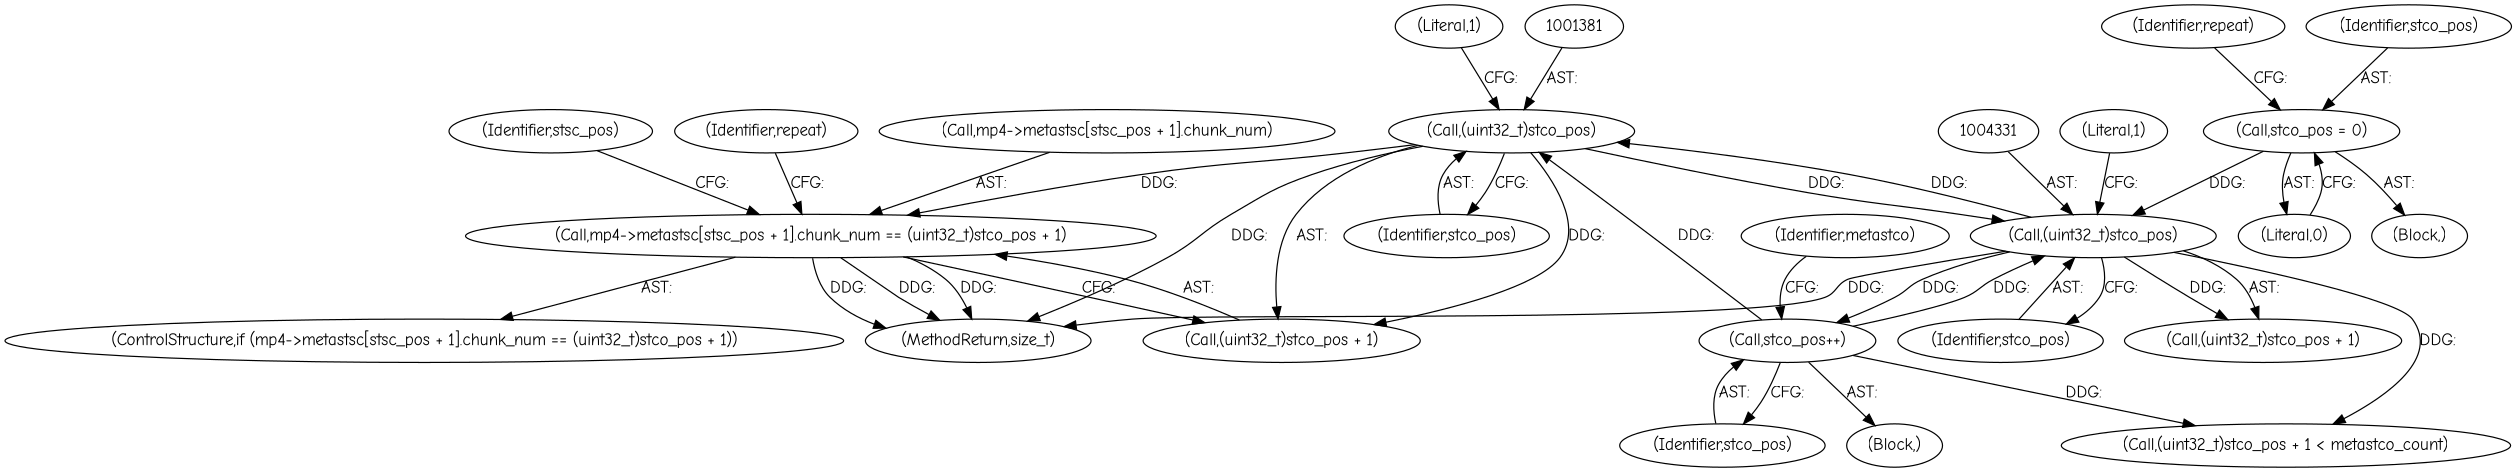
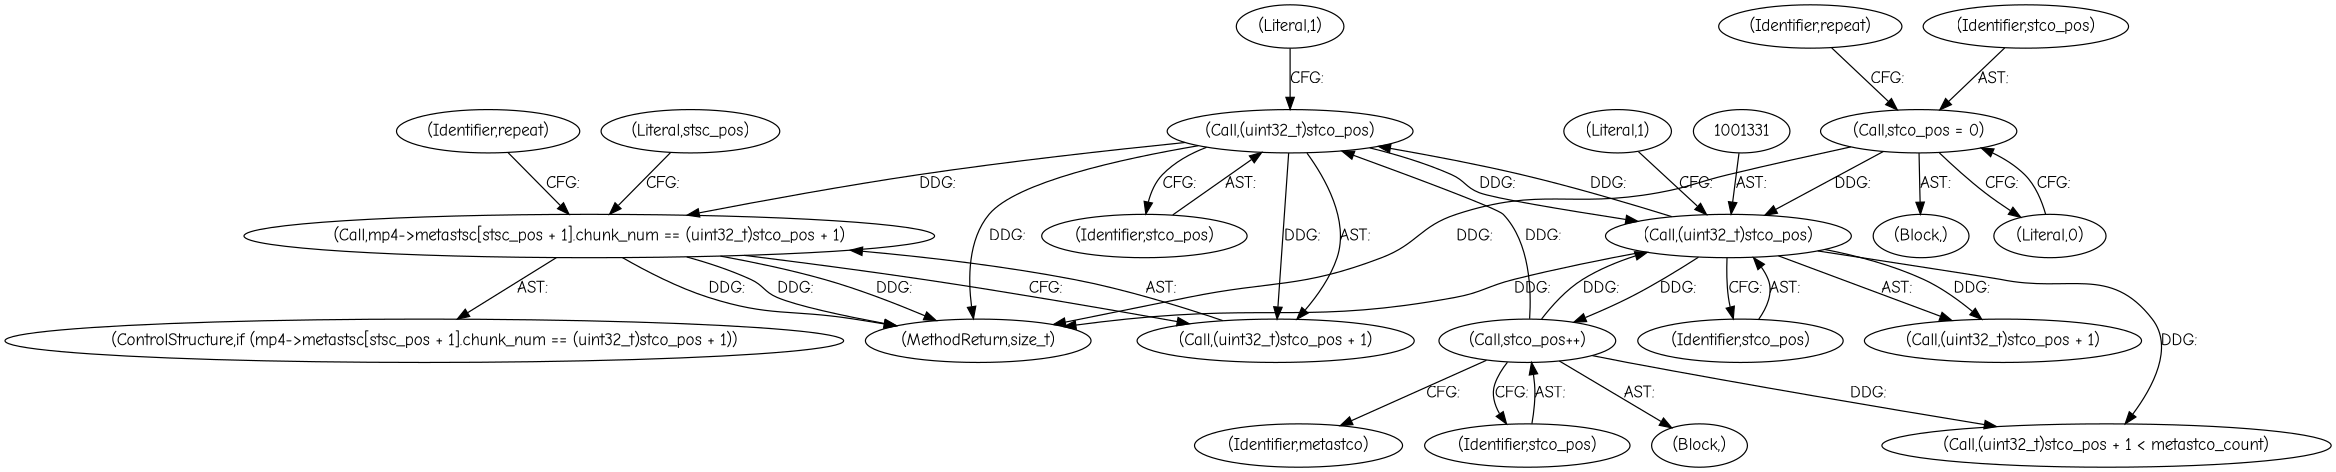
(1574, 26) -> none
(551, 131) -> (690, 131)
(1107, 131) -> none
(1989, 131) -> (1742, 131)
(2302, 184) -> (2005, 184)
none -> (1453, 216)
(1786, 278) -> (1419, 390)
